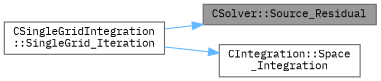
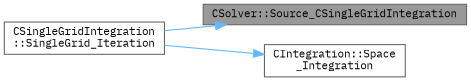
(290, 15) -> (335, 15)
